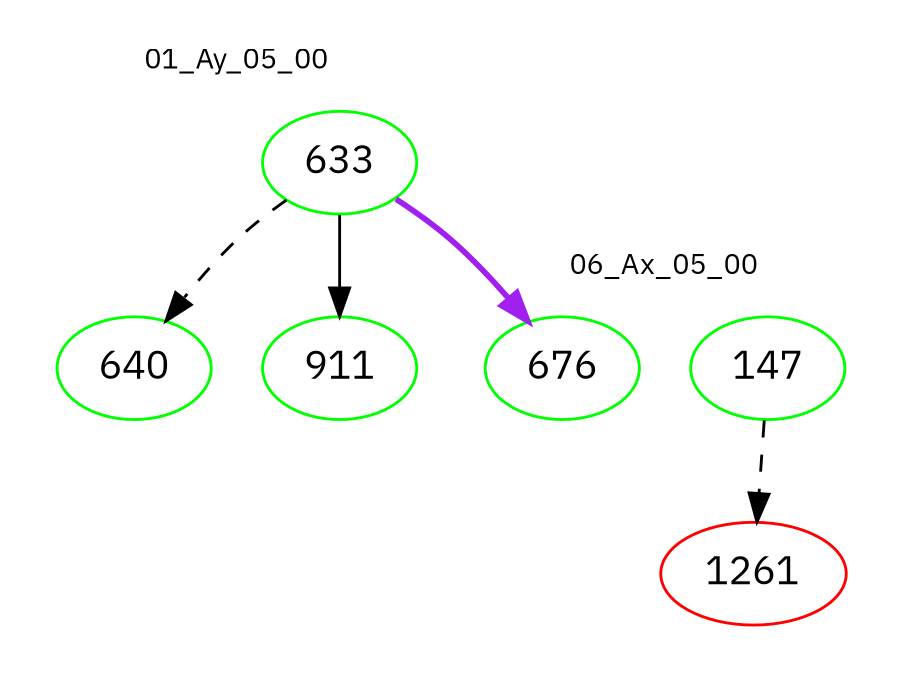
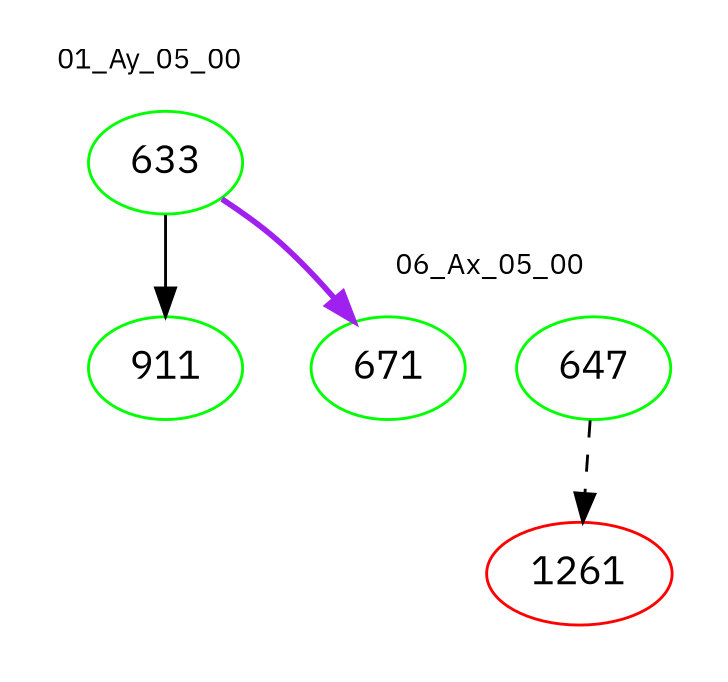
(134, 368) -> none
(562, 368) -> (388, 368)
(768, 368) -> (594, 368)
